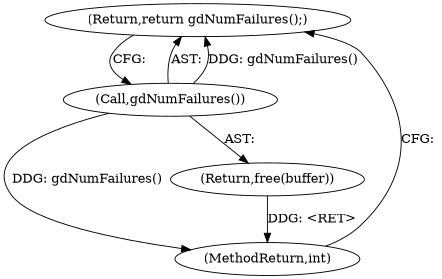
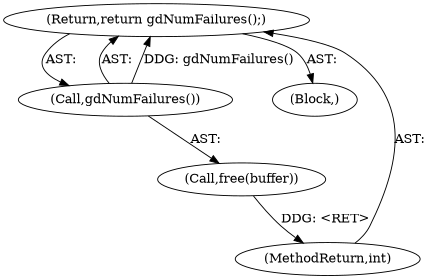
(131, 60) -> (63, 60)
none -> (315, 100)
(420, 140) -> (412, 140)
(267, 179) -> (242, 179)
(23, 206) -> none
